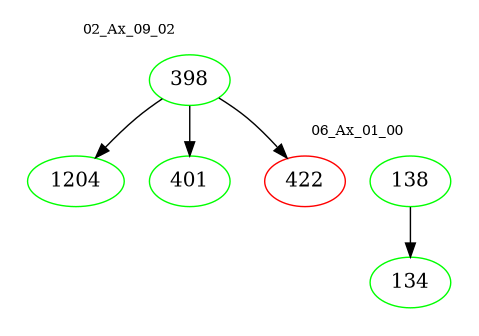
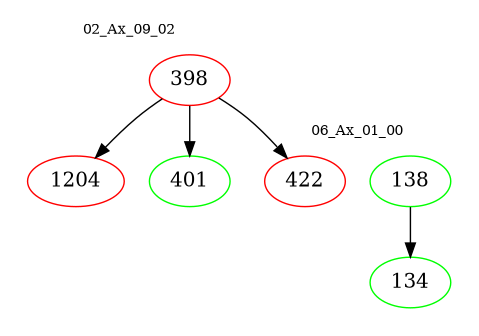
(190, 80) -> (190, 80)
(76, 181) -> (76, 181)
